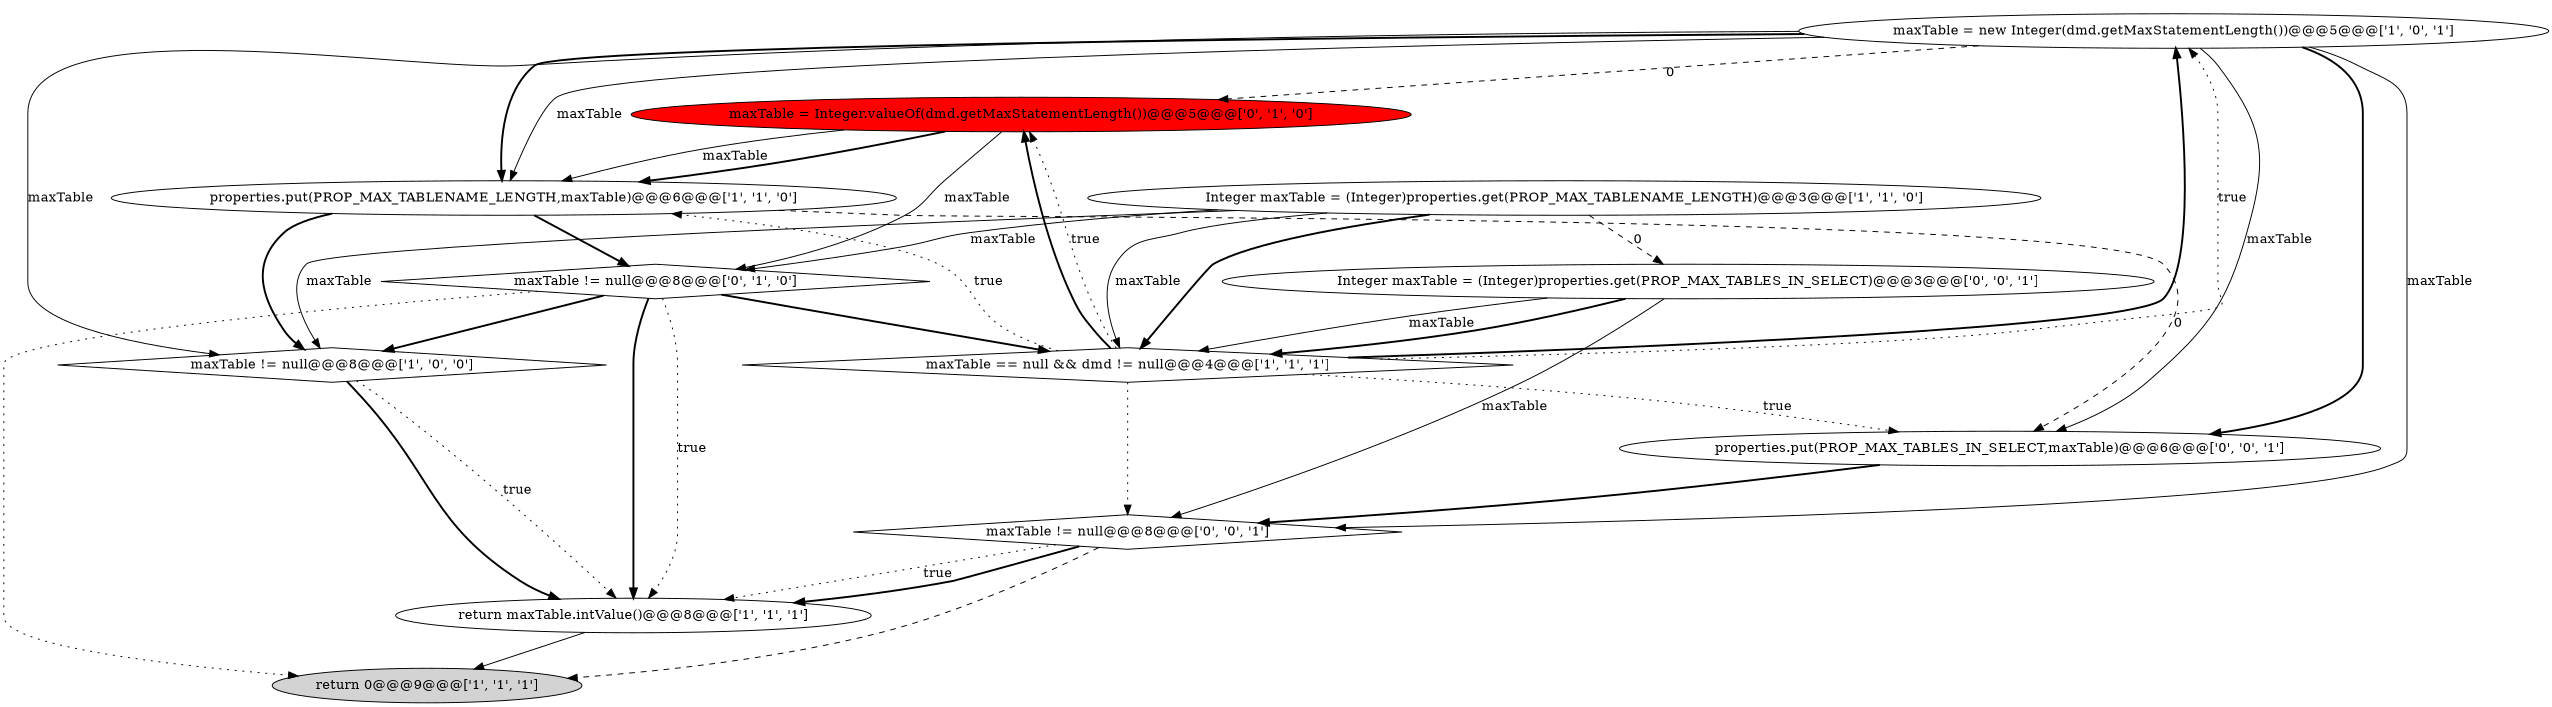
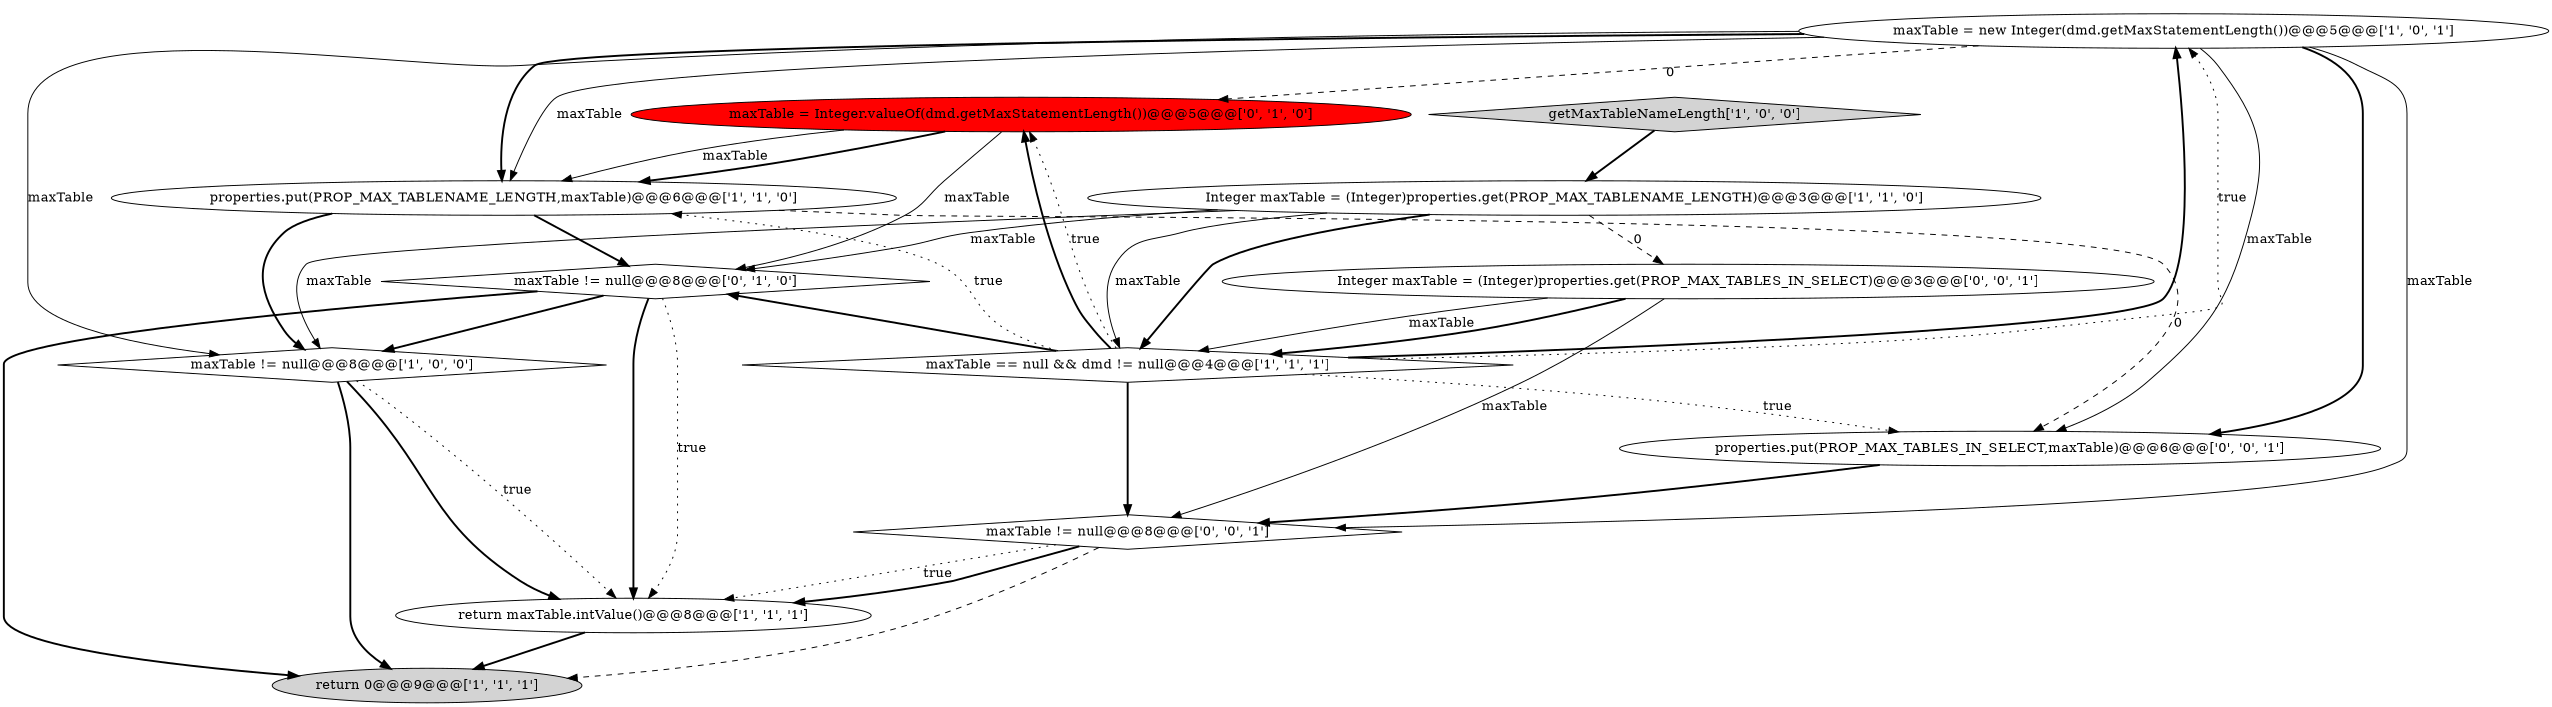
none -> (1675, 115)
(880, 322) -> (897, 323)
(4, 368) -> (4, 368)
(1128, 444) -> (1128, 444)
none -> (350, 528)
(534, 649) -> (534, 649)
